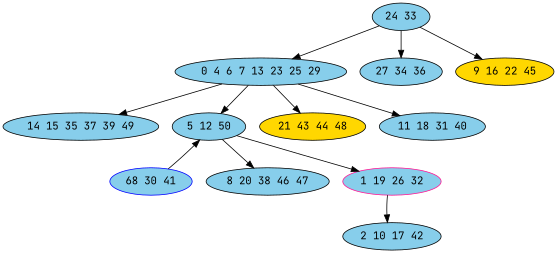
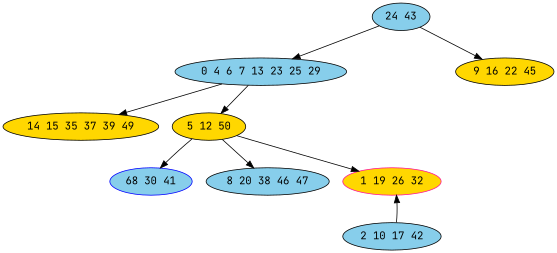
(401, 17) -> (401, 17)
(401, 72) -> none
(81, 127) -> (81, 127)
(209, 127) -> (209, 127)
(313, 127) -> none
(432, 127) -> none
(181, 157) -> (179, 151)
(392, 181) -> (392, 181)
(387, 205) -> (397, 213)
